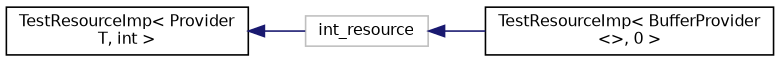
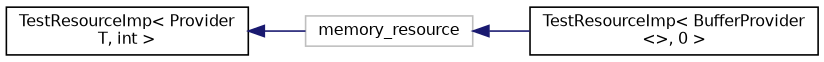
(367, 31) -> (389, 31)
